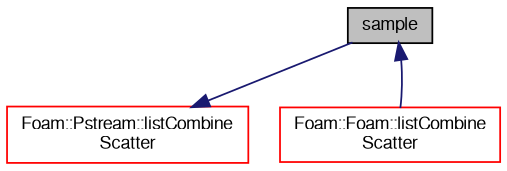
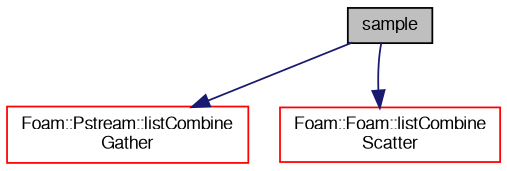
(402, 84) -> (379, 66)
(128, 135) -> (128, 135)
